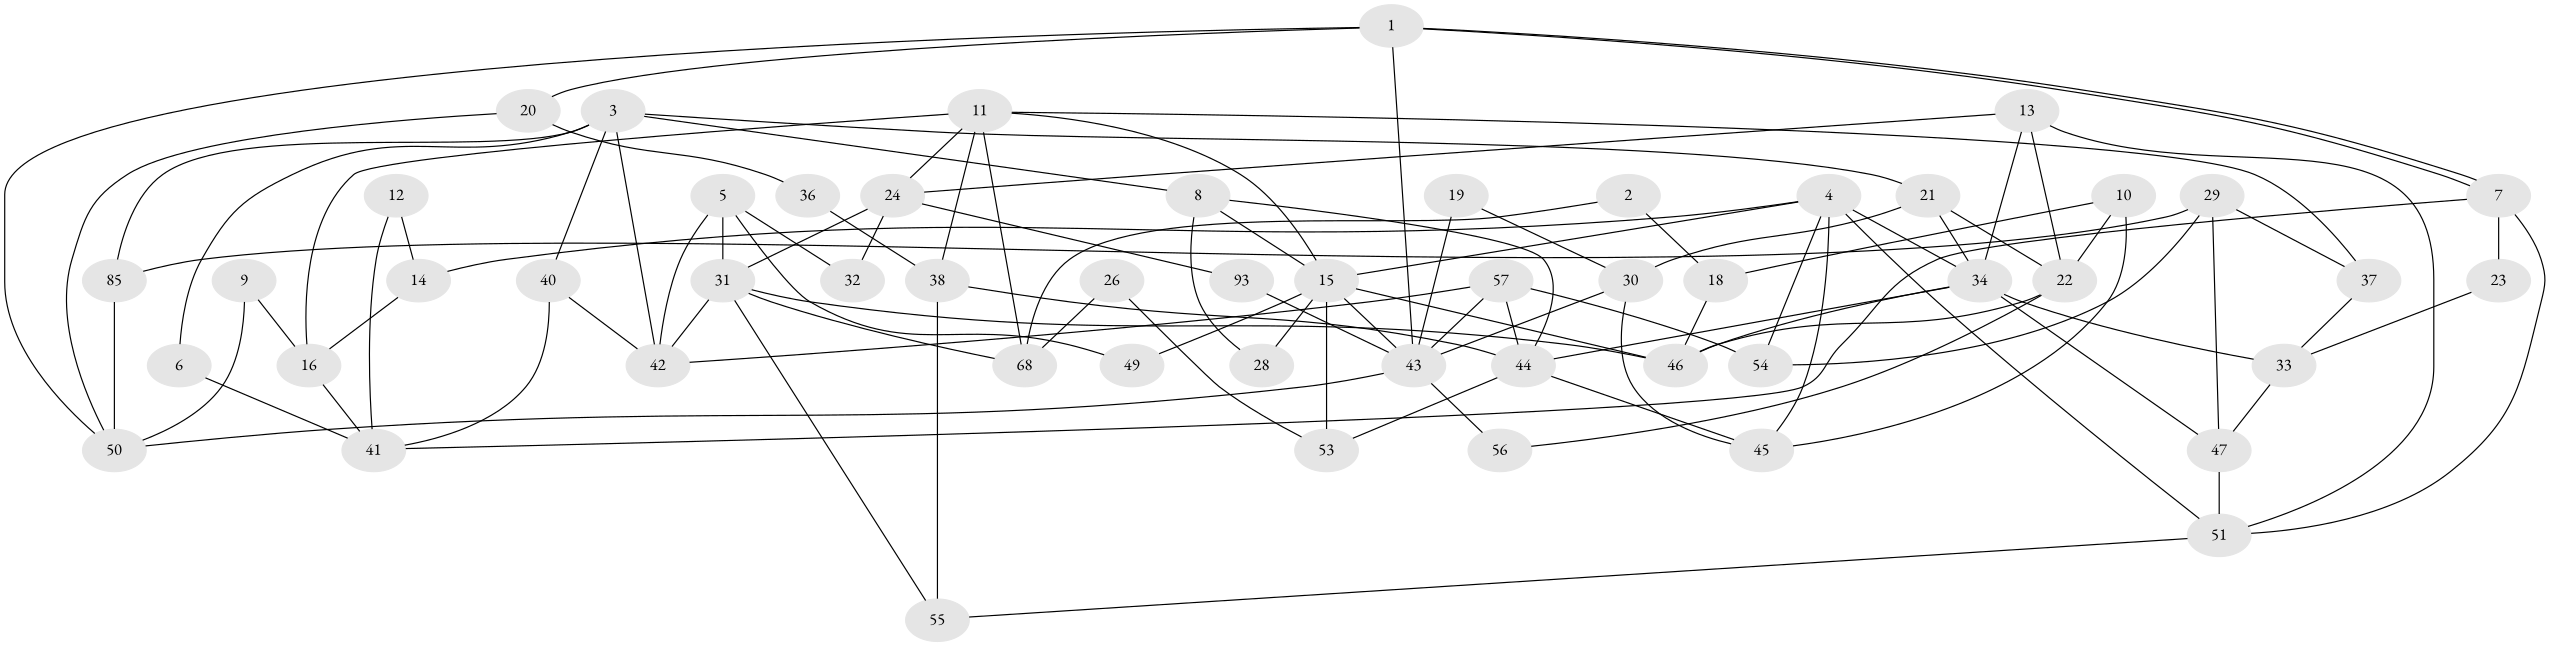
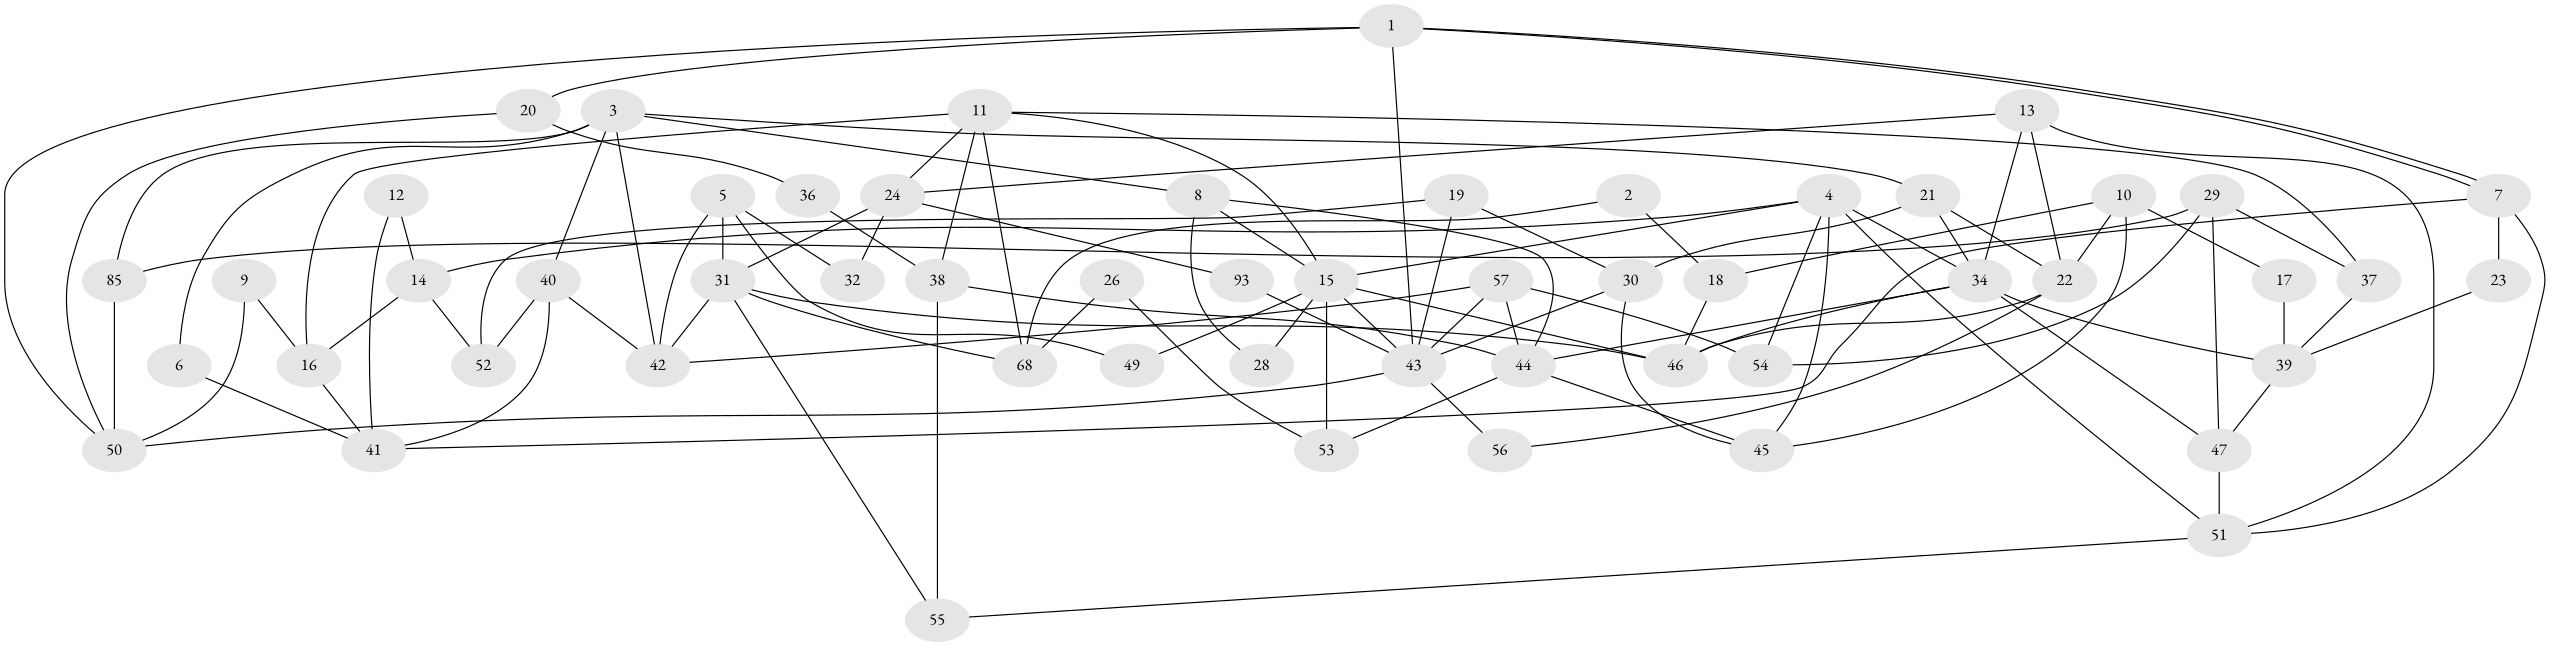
none -> (2284, 281)
none -> (483, 366)
(2284, 366) -> (2284, 366)
